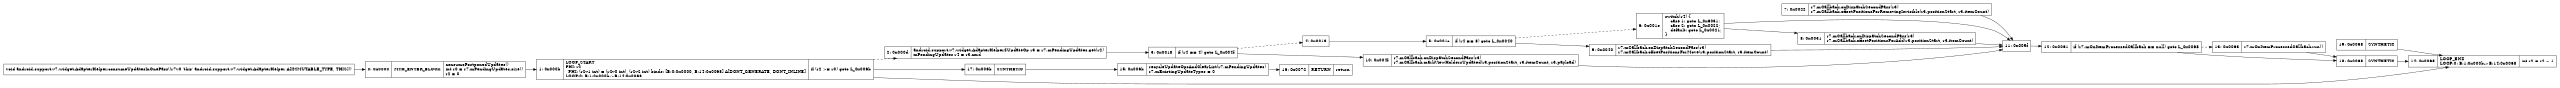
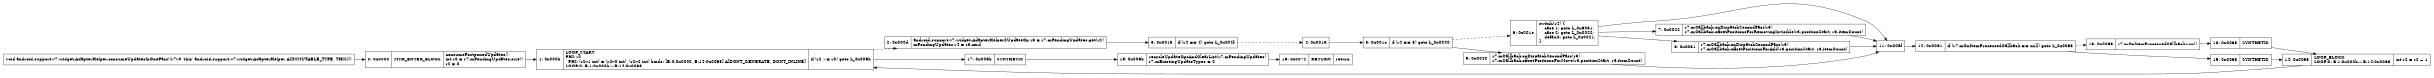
none -> (1625, 32)
(2255, 58) -> (2137, 56)
(2453, 59) -> (2329, 57)
(1471, 60) -> none
(1660, 84) -> (1590, 74)
